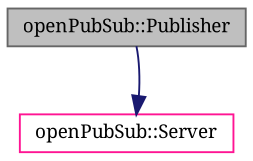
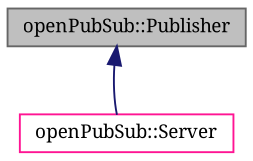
(139, 71) -> (114, 90)
